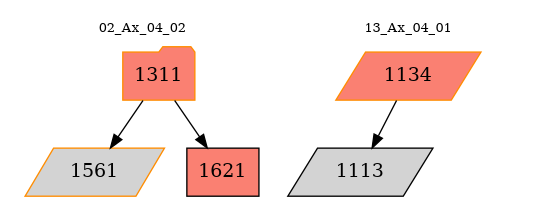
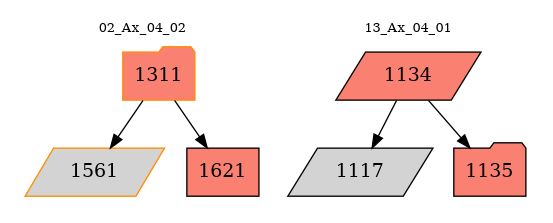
(408, 76) -> (408, 76)
(360, 172) -> (360, 172)
none -> (490, 172)
